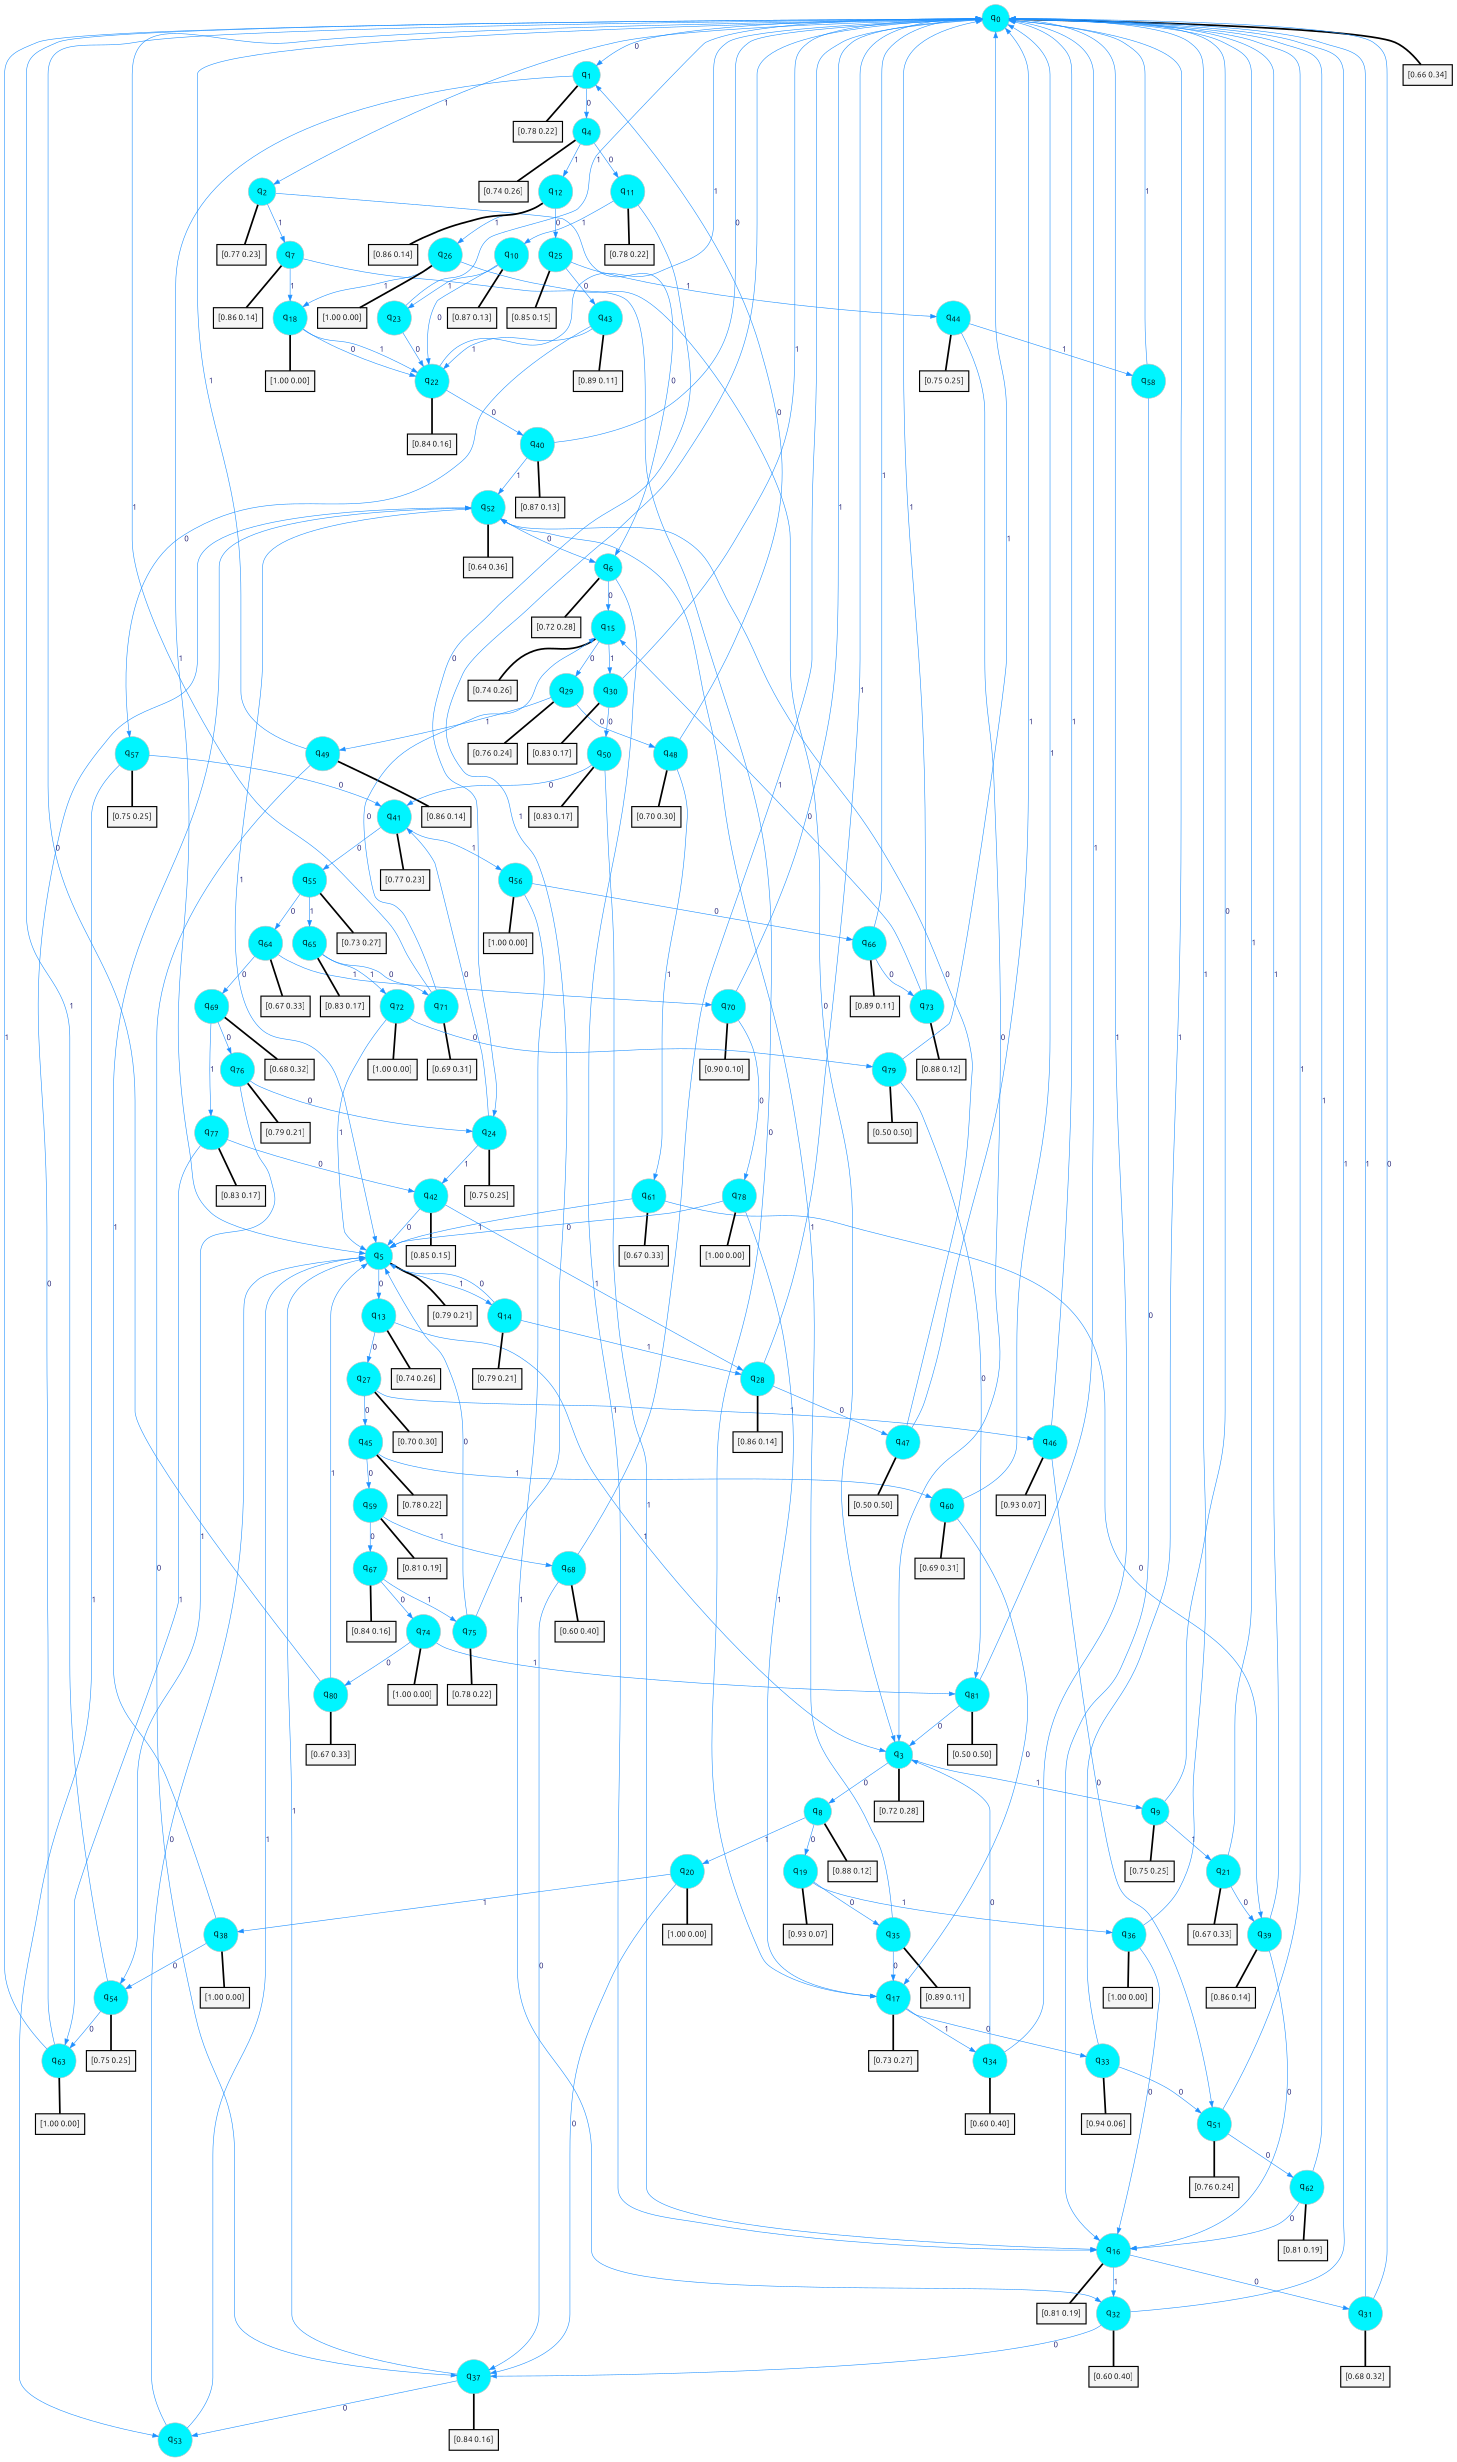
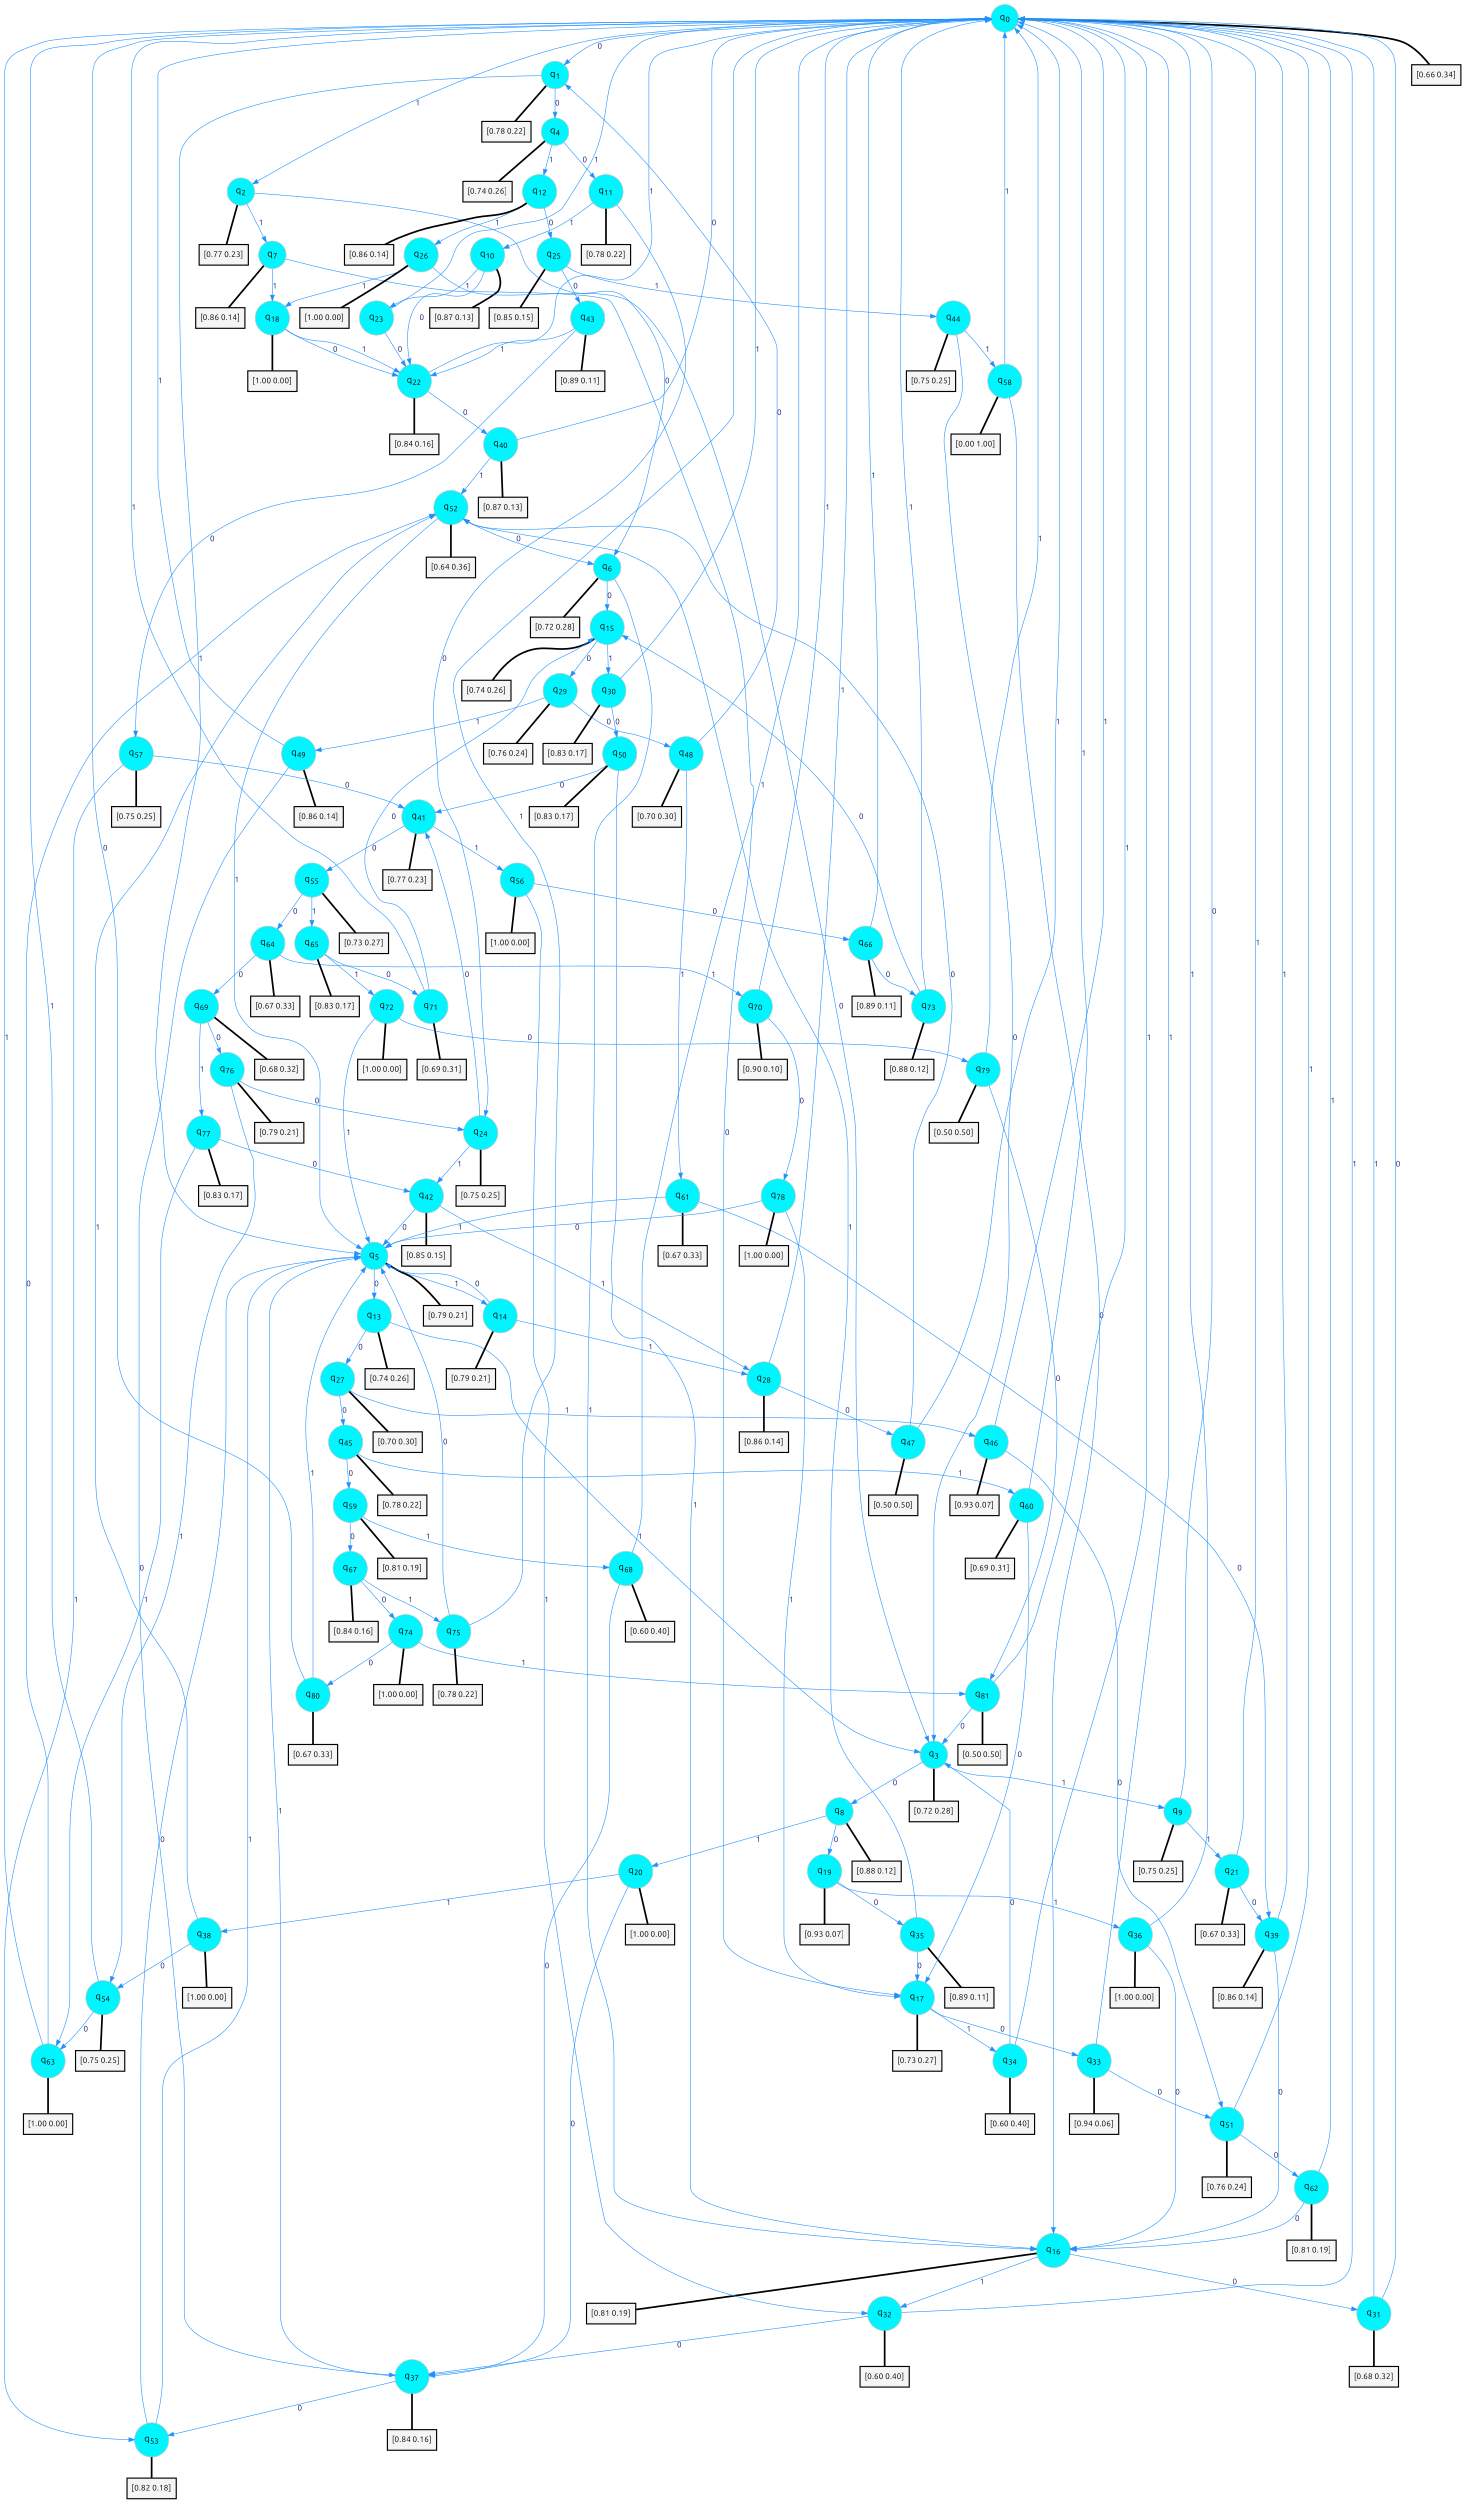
none -> (976, 444)
none -> (152, 2488)
